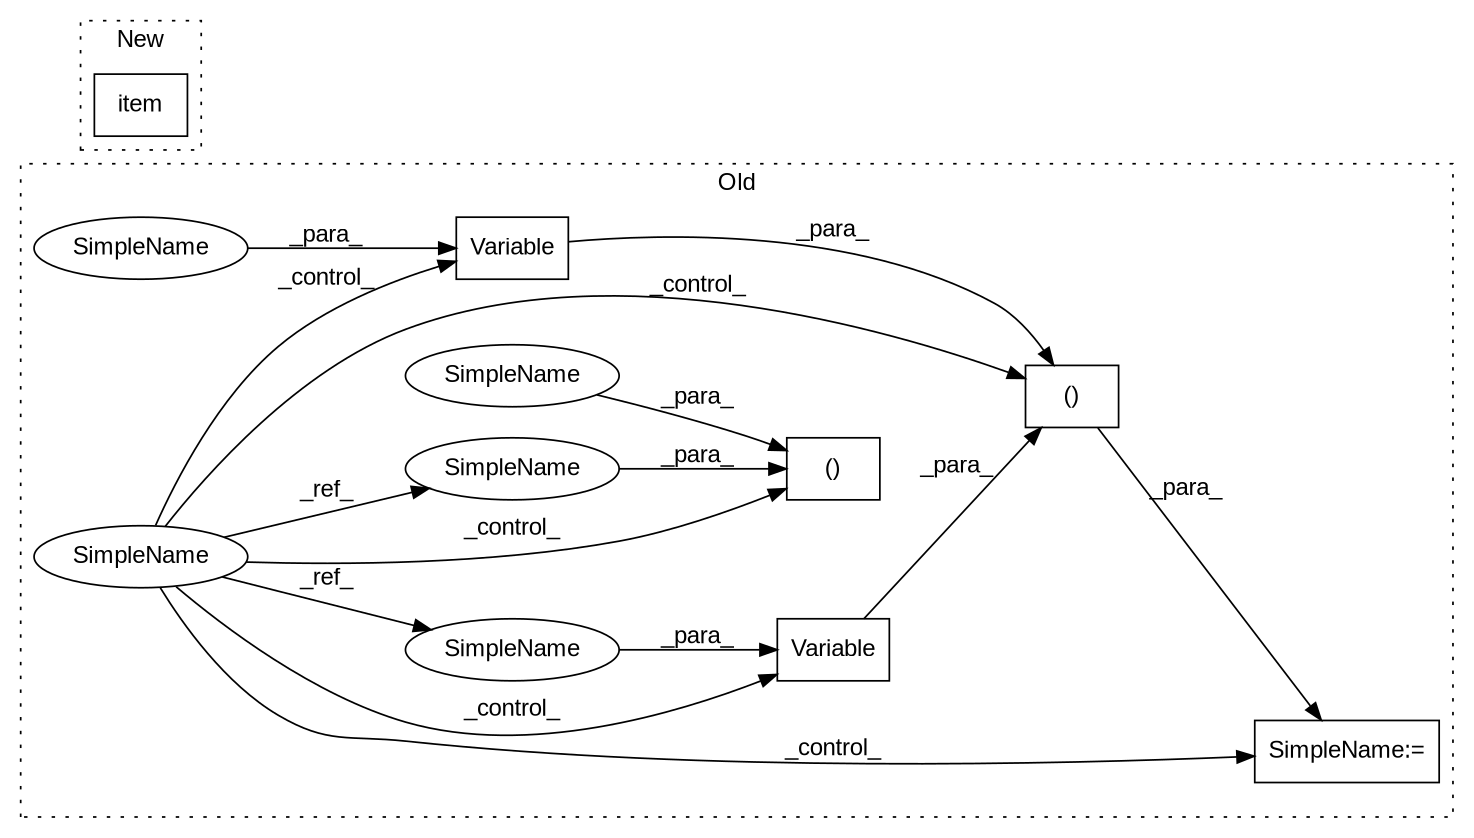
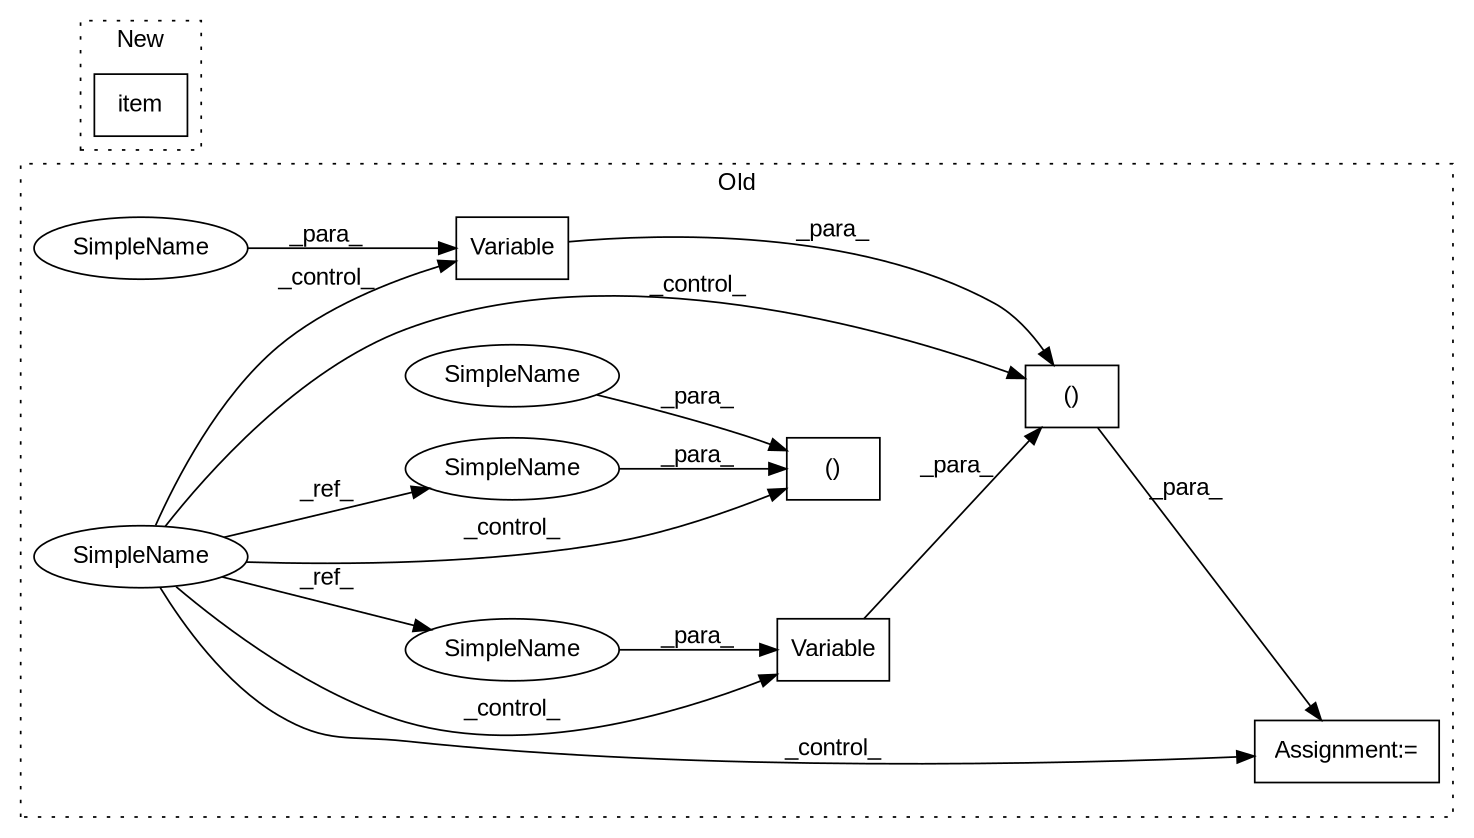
(1347, 751) -> (1347, 751)
